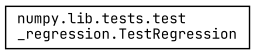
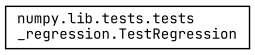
(128, 27) -> (128, 27)
